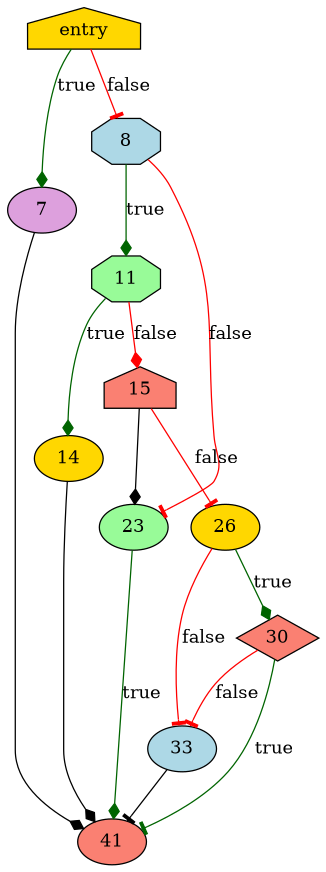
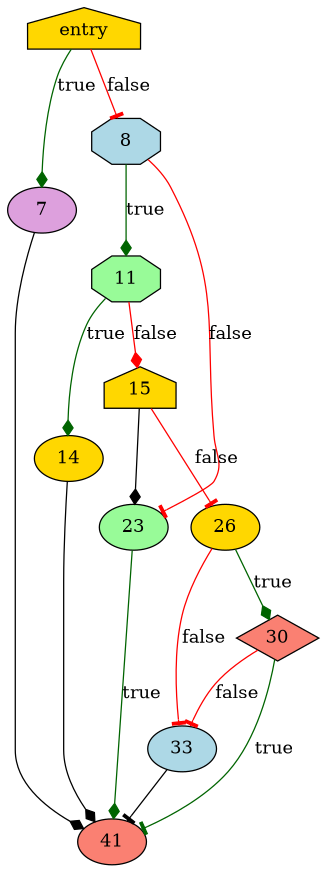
(140, 390) -> (140, 390)
